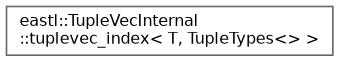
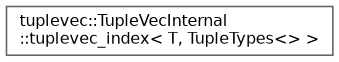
(170, 31) -> (170, 31)
